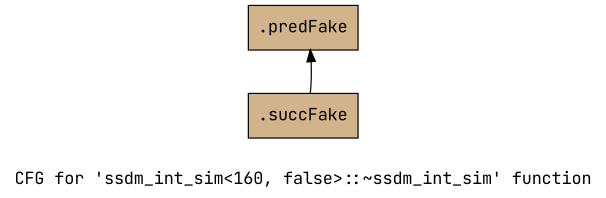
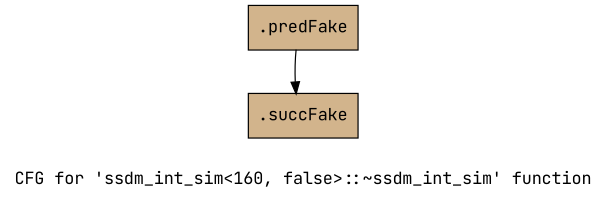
(311, 78) -> (295, 66)
